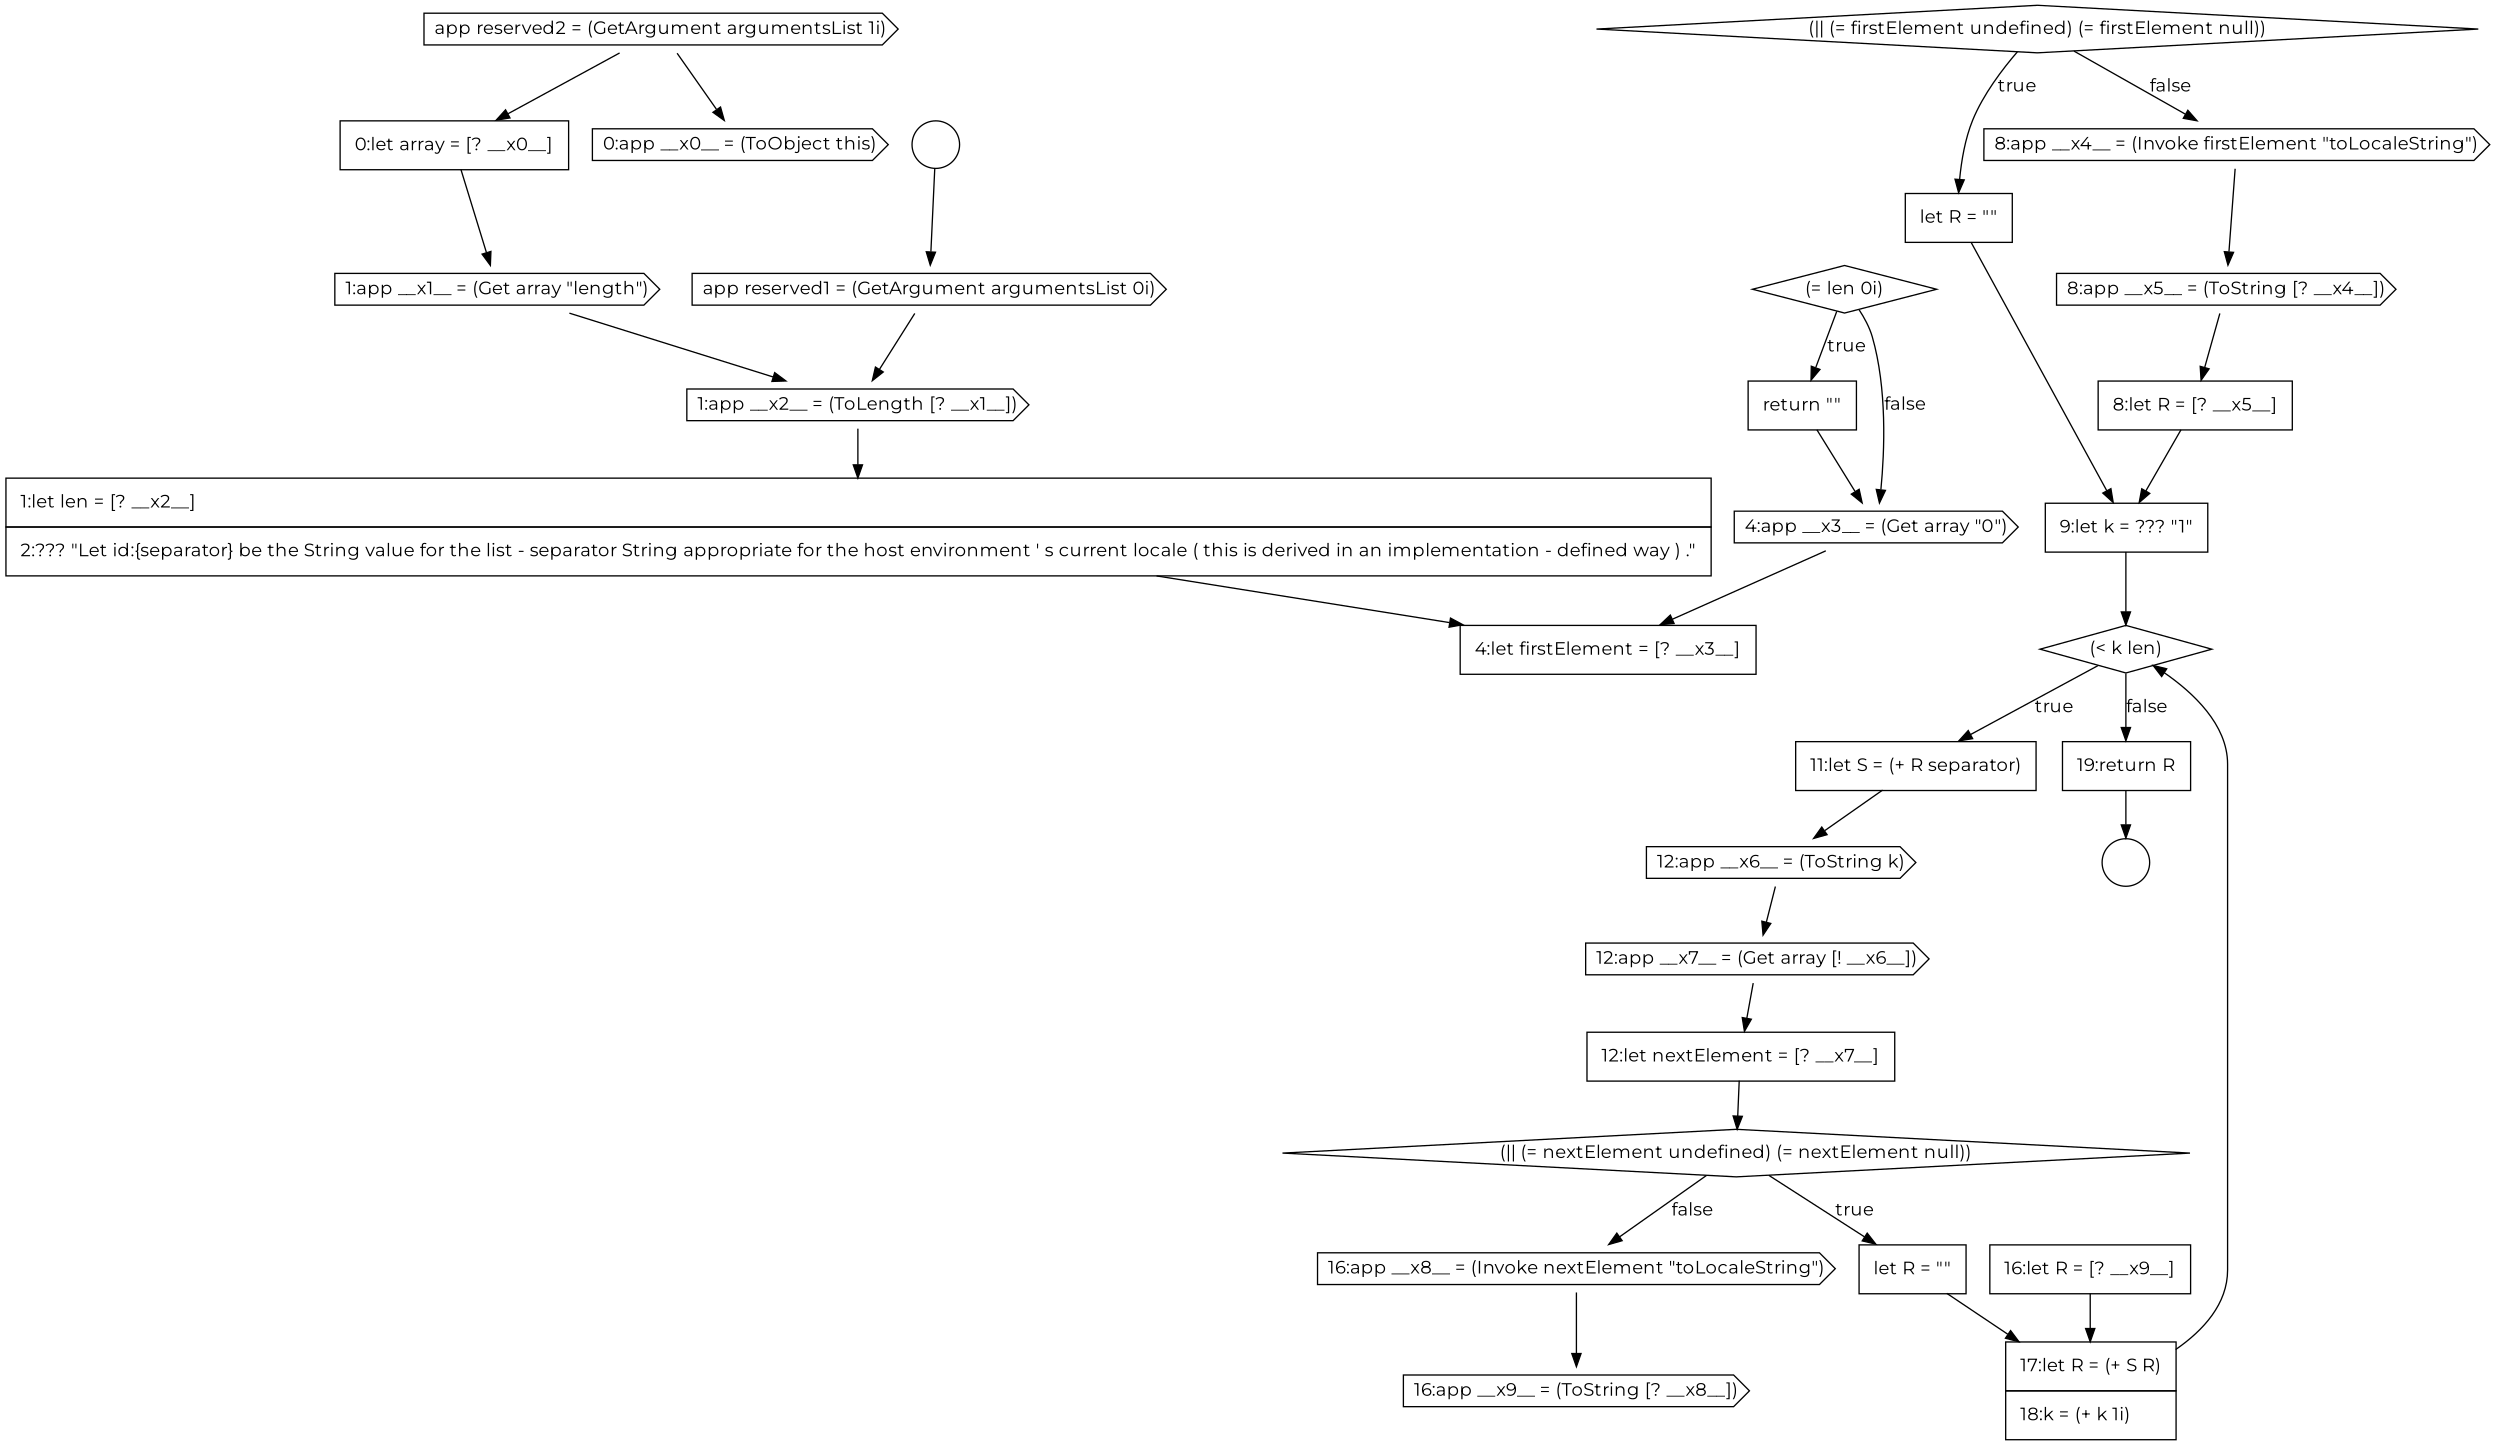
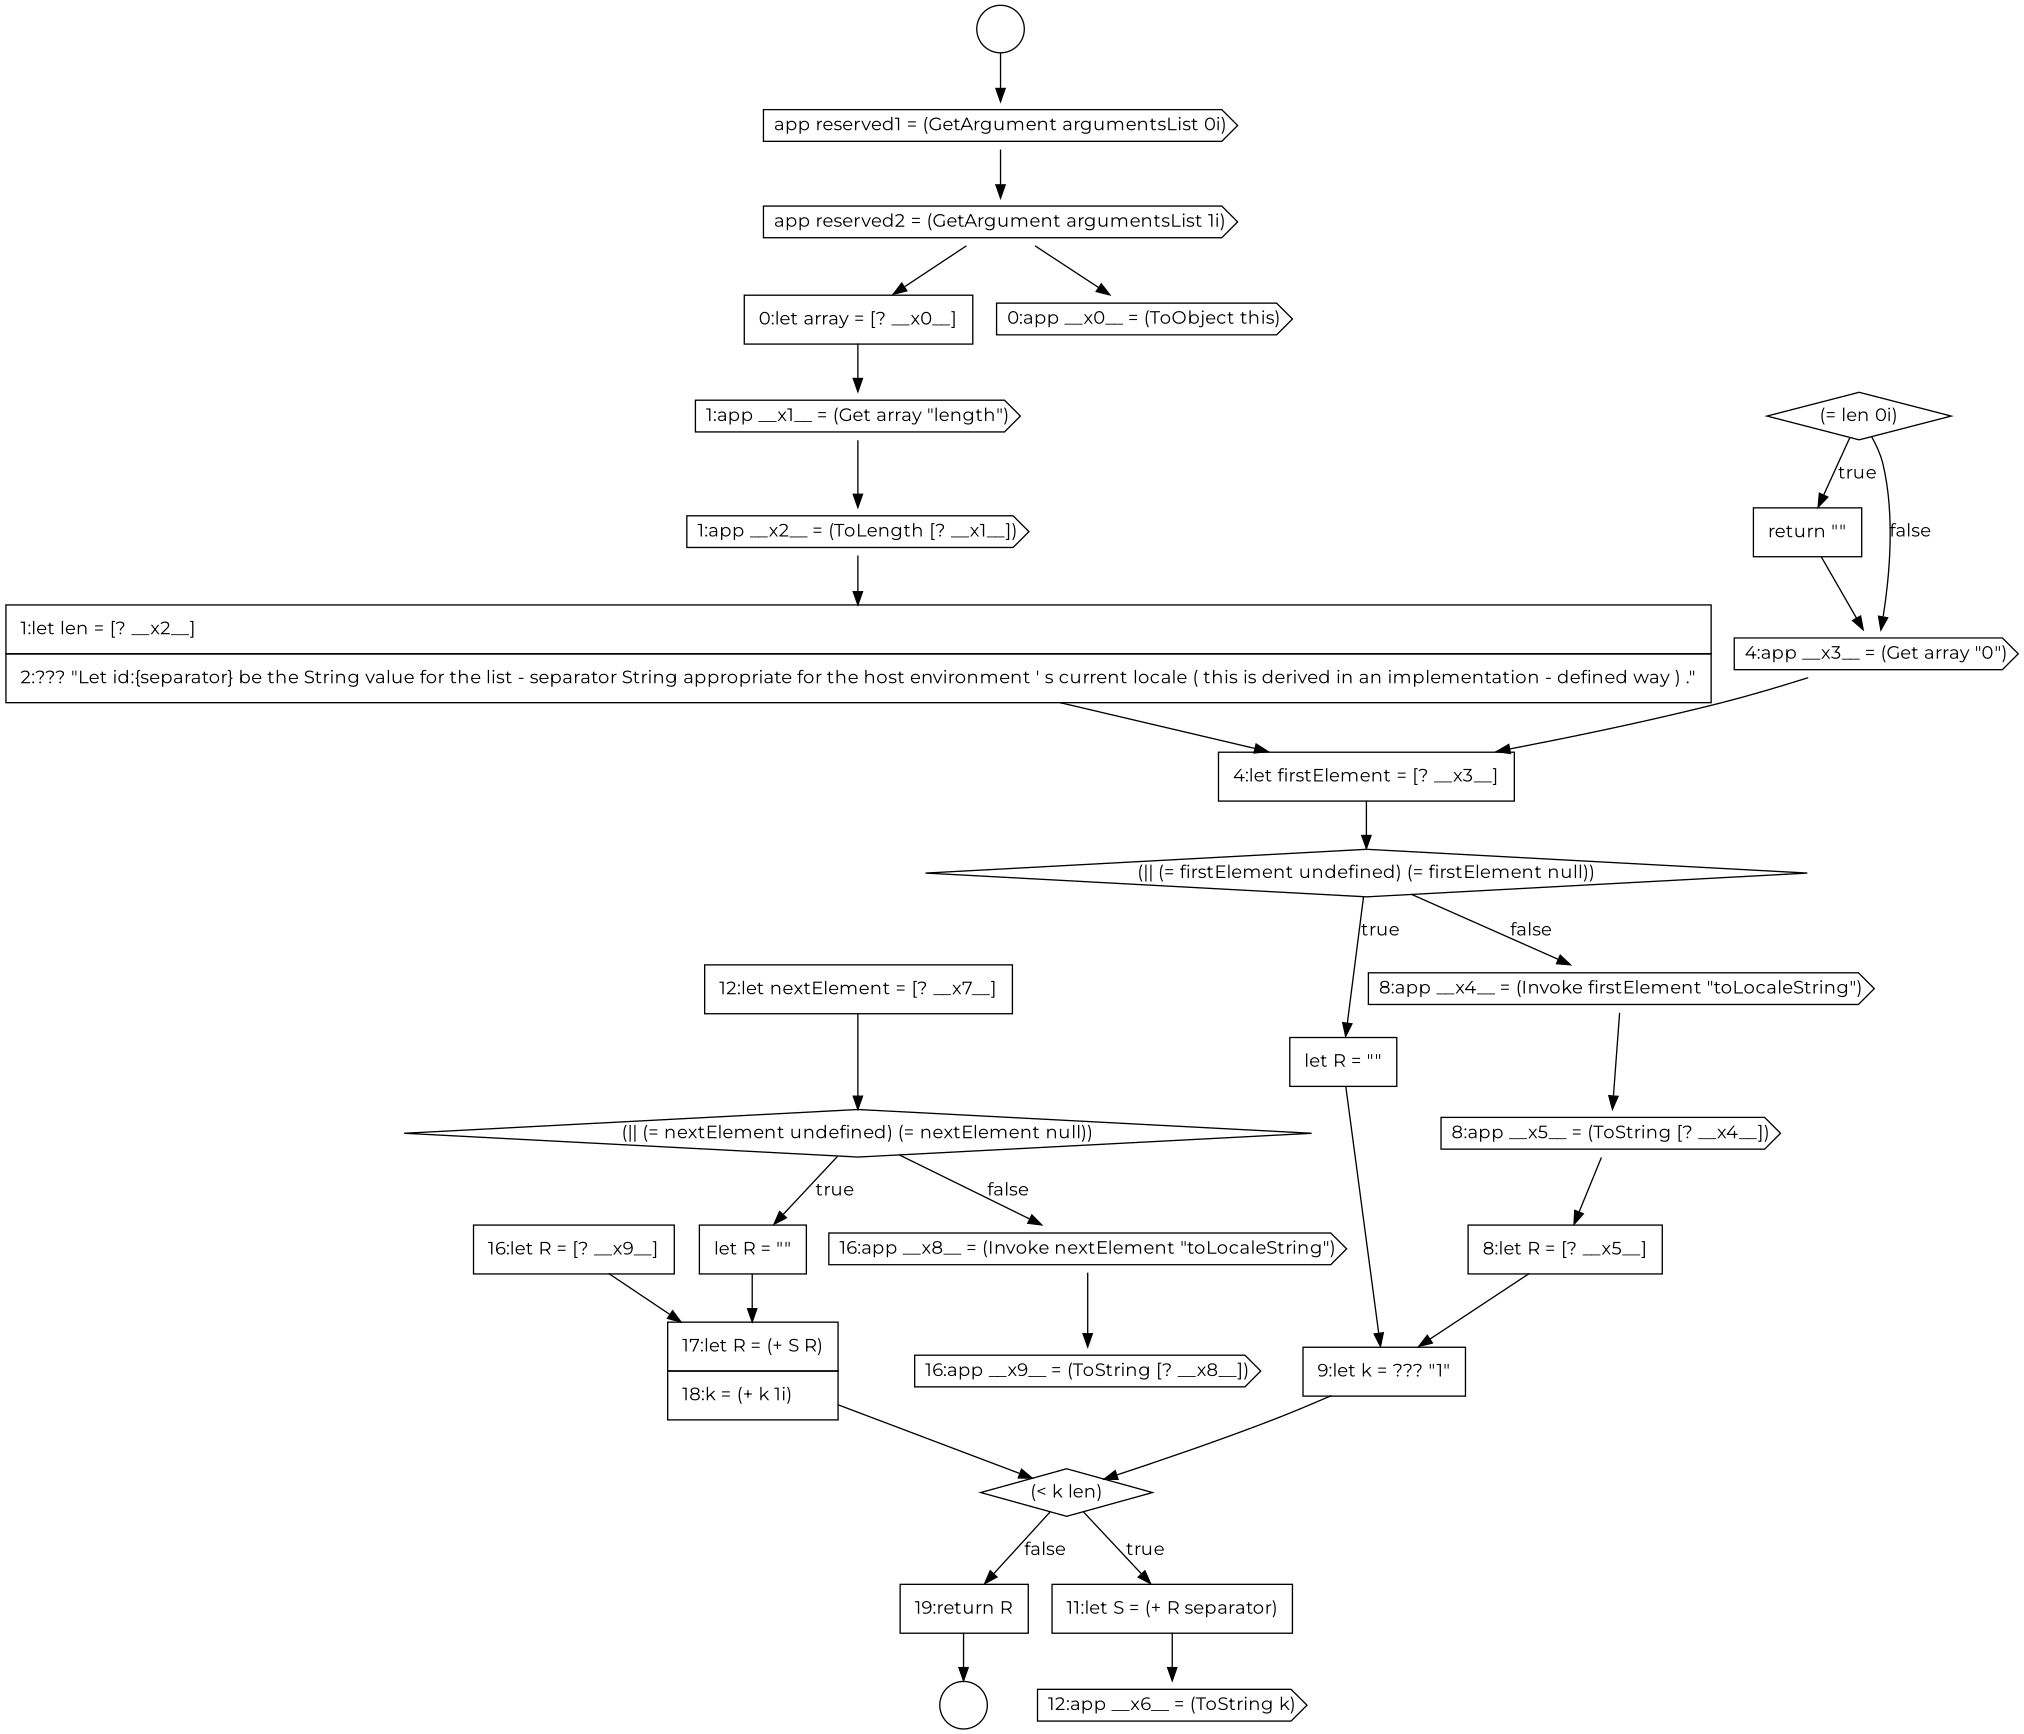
(897, 341) -> (1001, 167)
none -> (1366, 818)
(1757, 959) -> none
